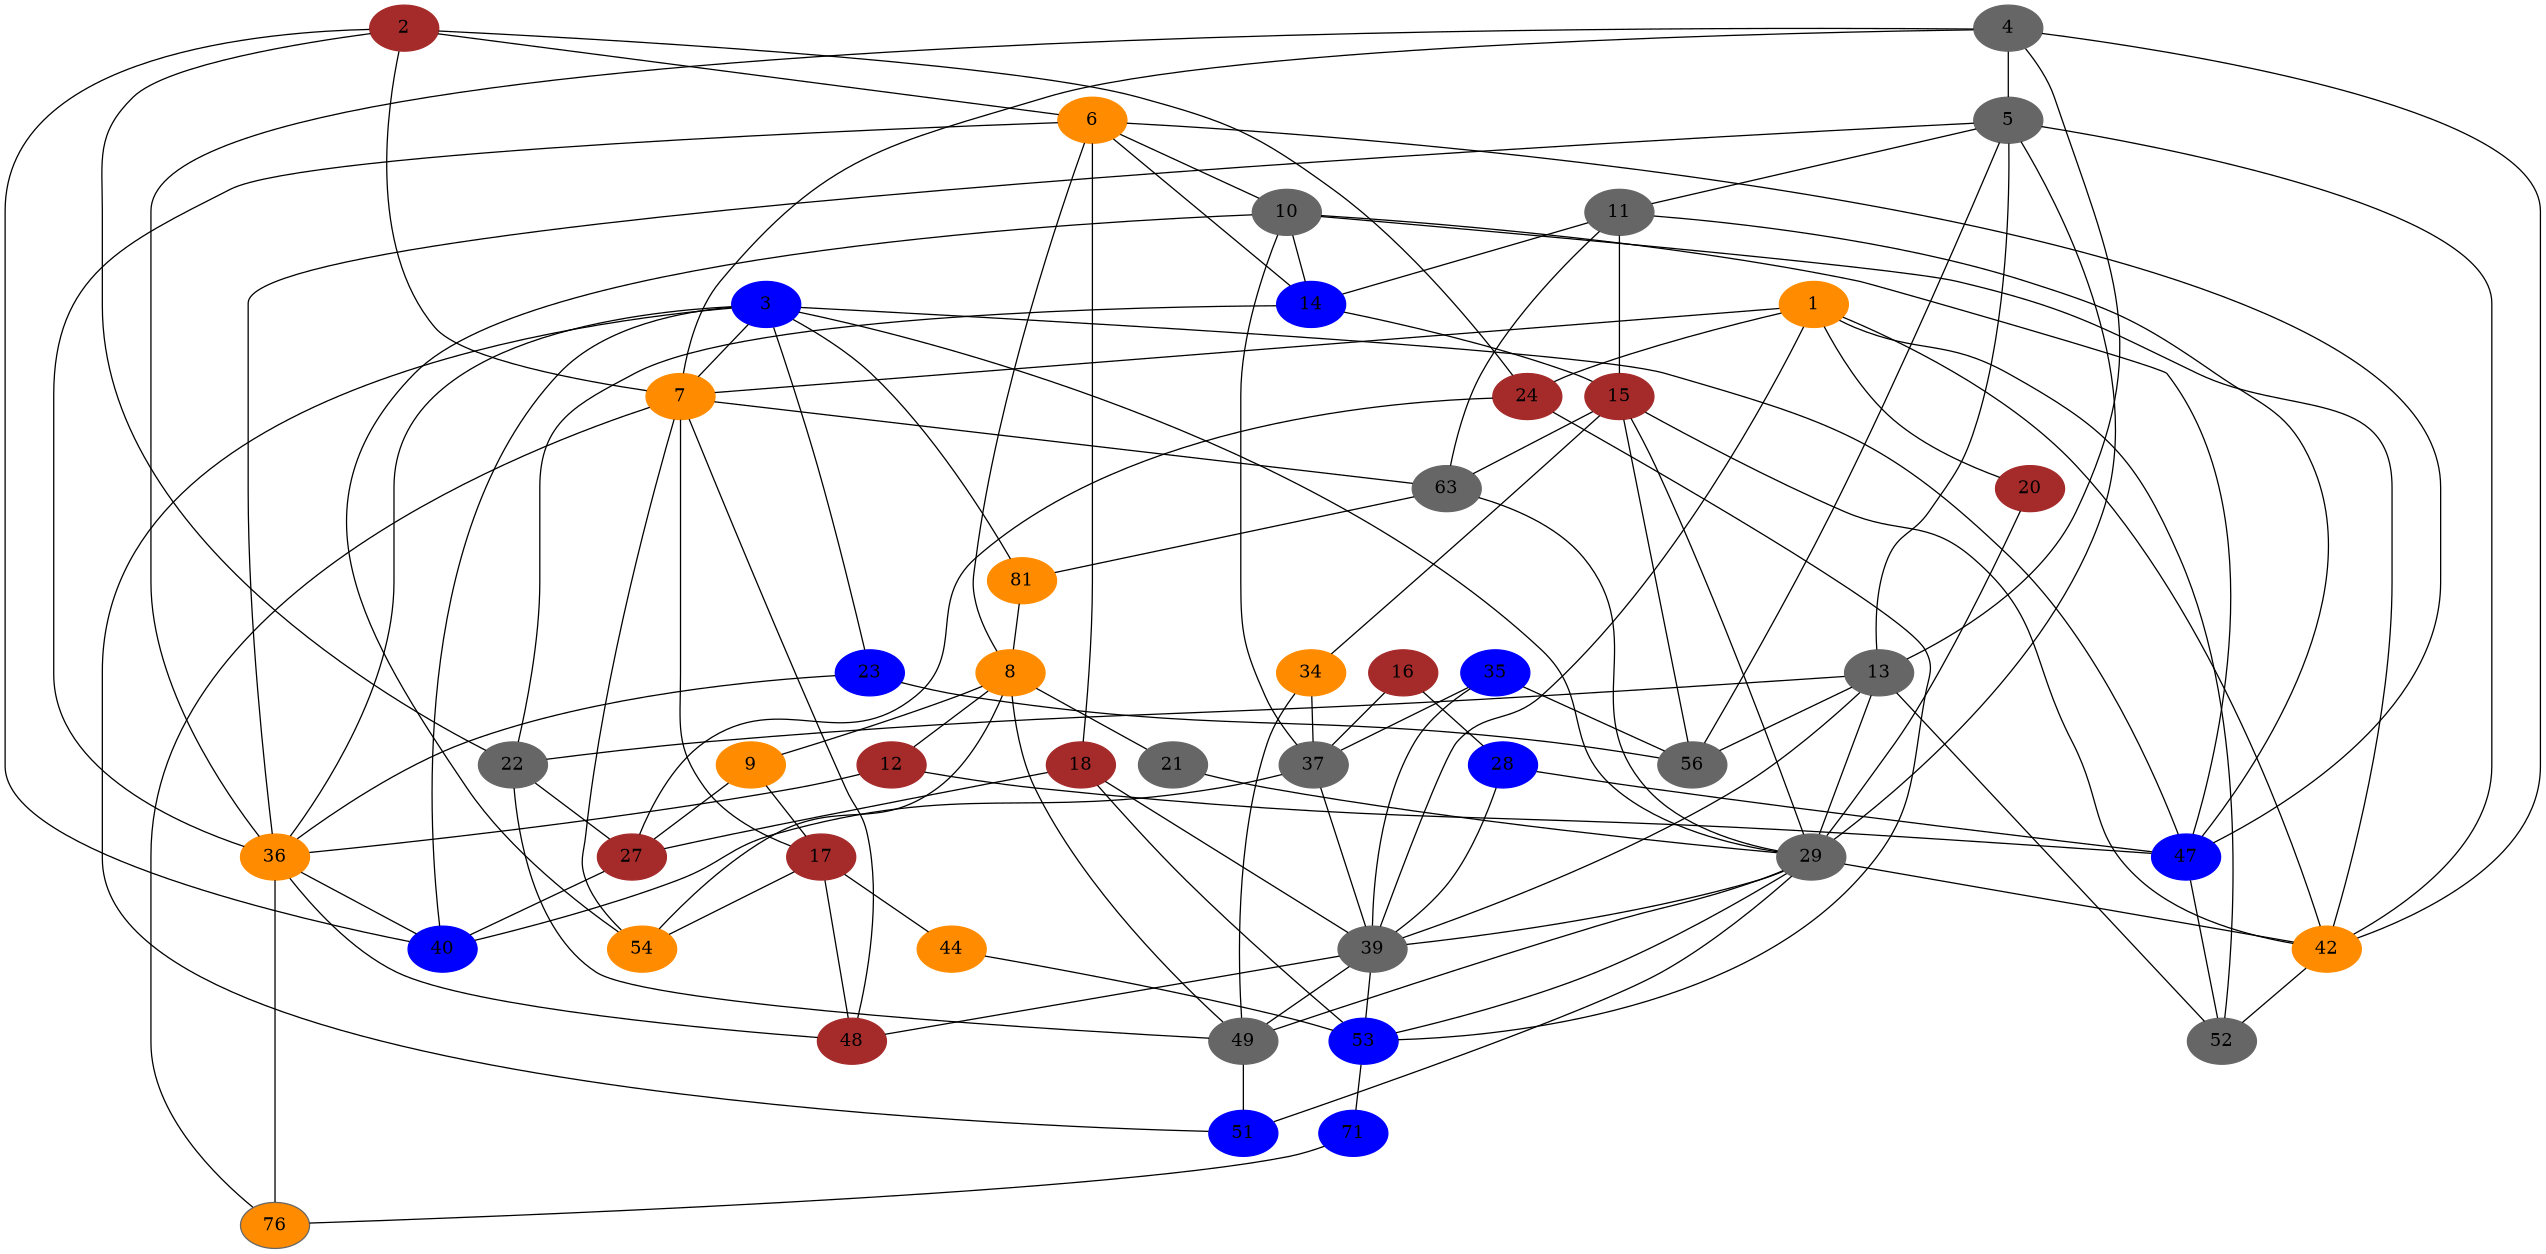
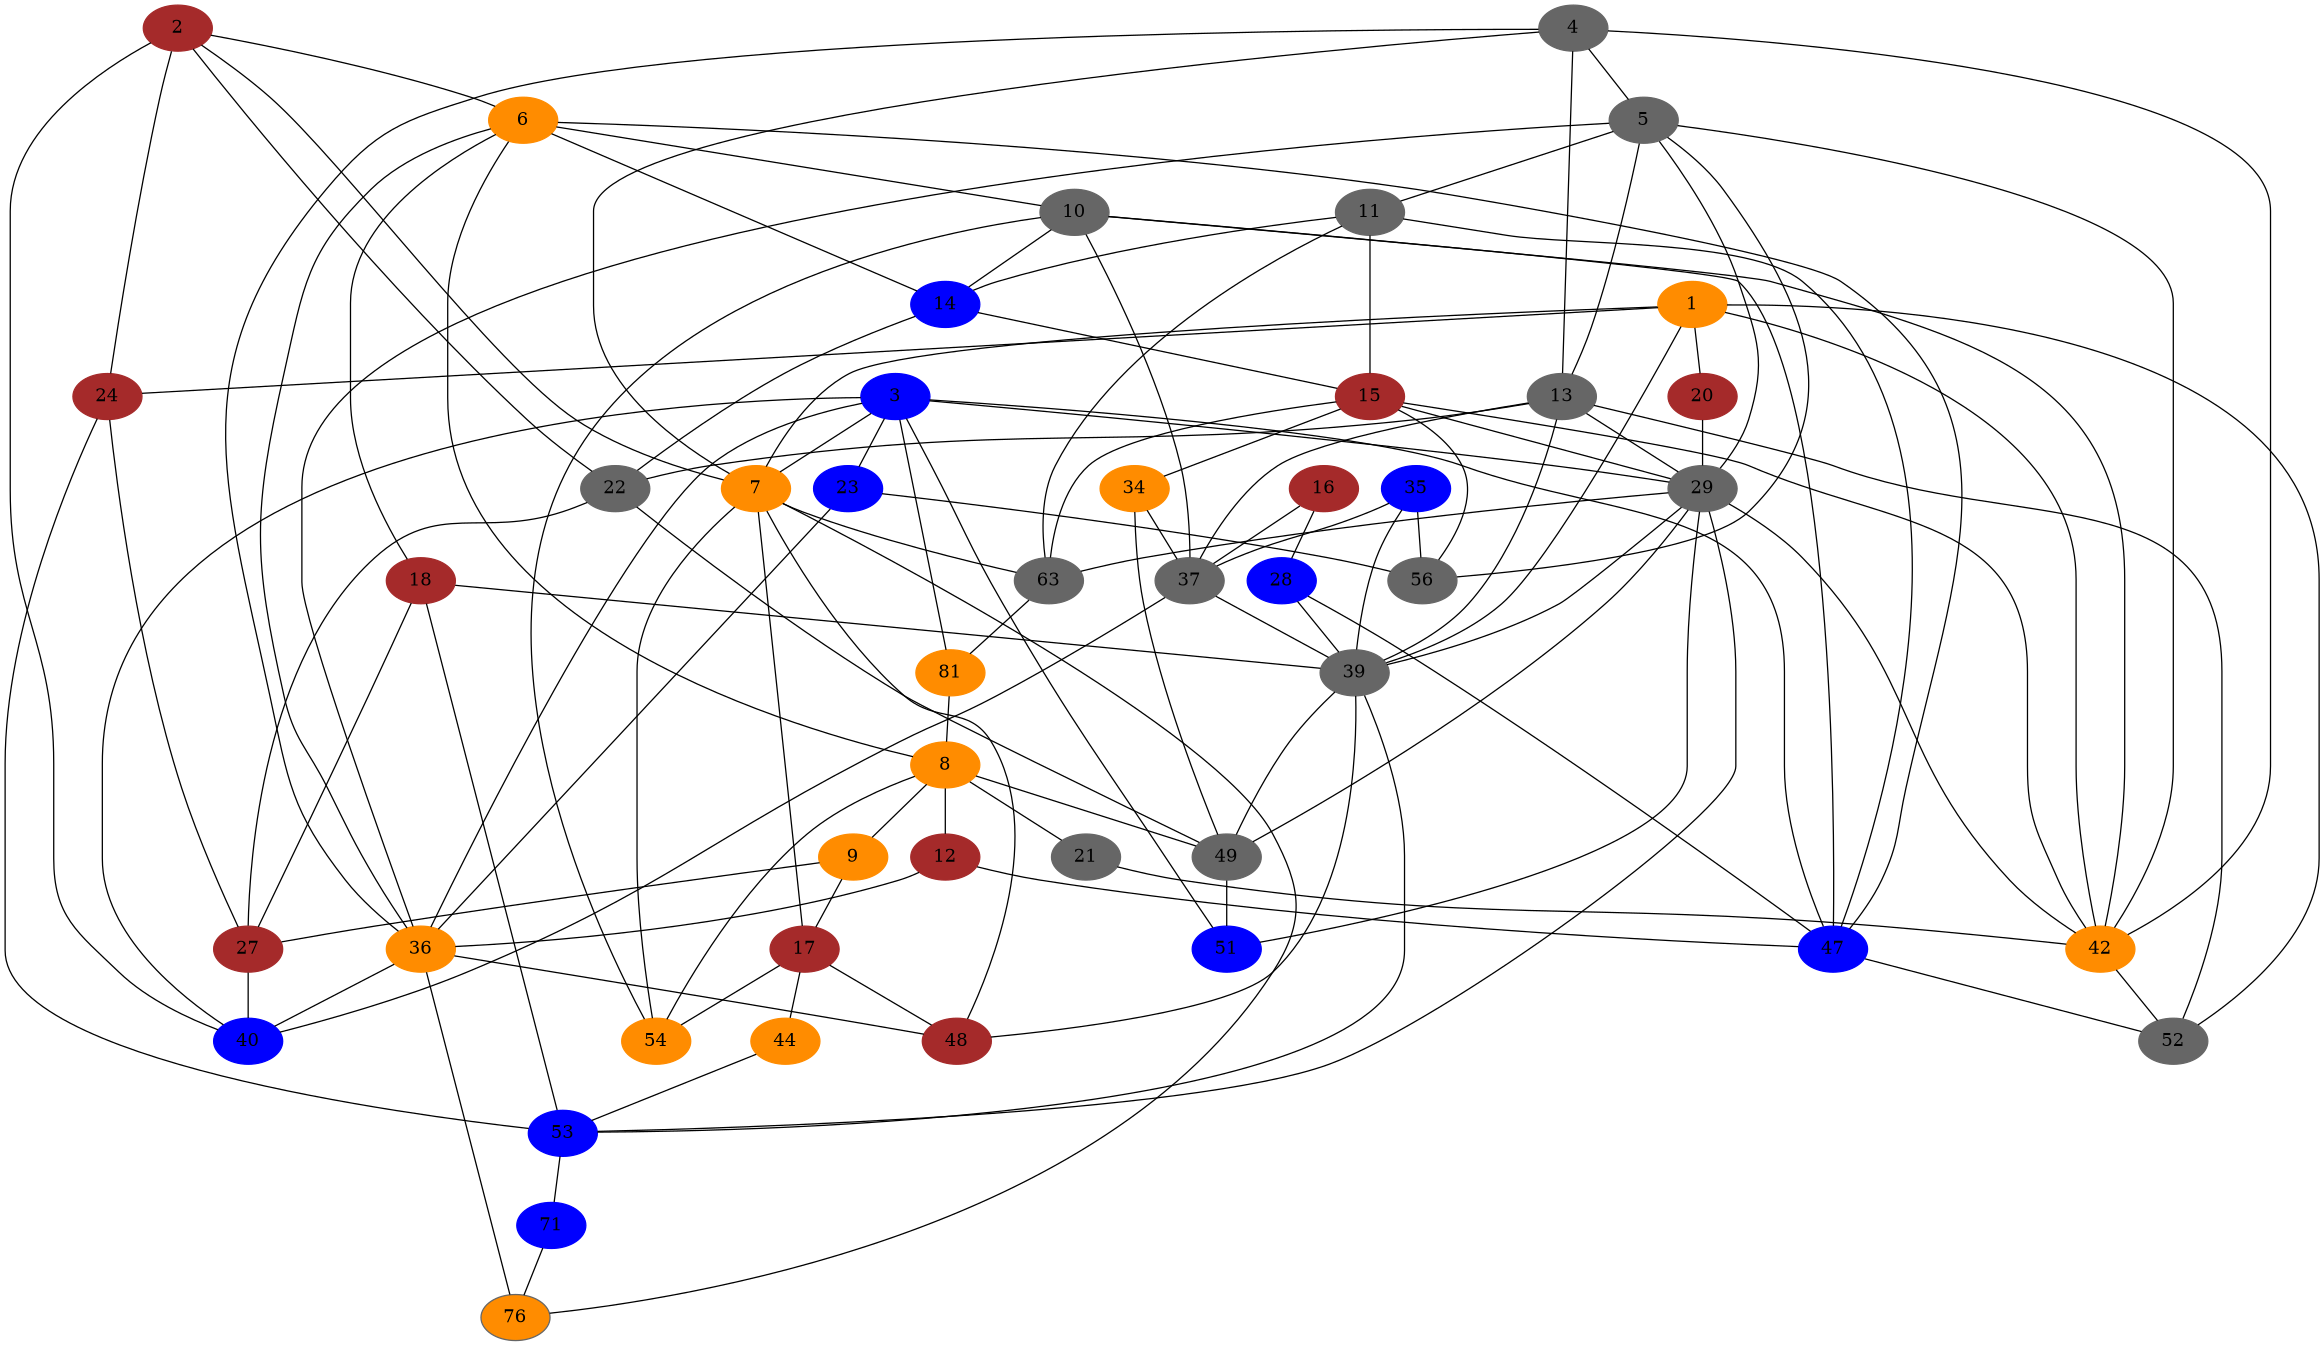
(1786, 719) -> (1369, 434)
(1547, 828) -> (1567, 911)
